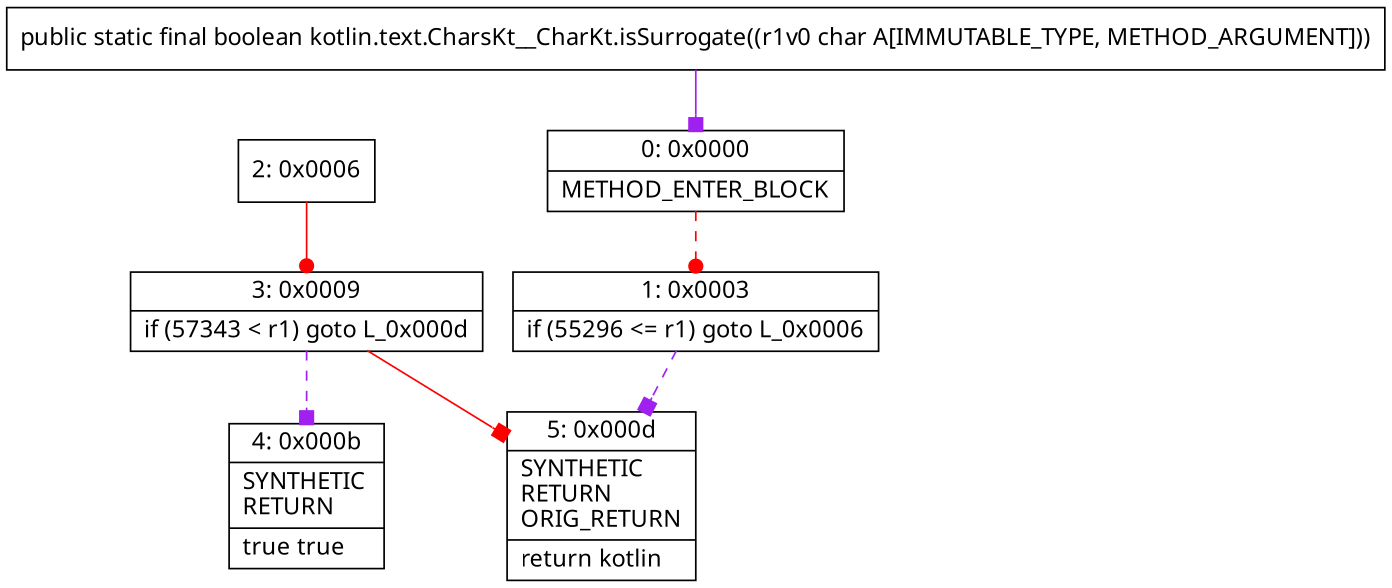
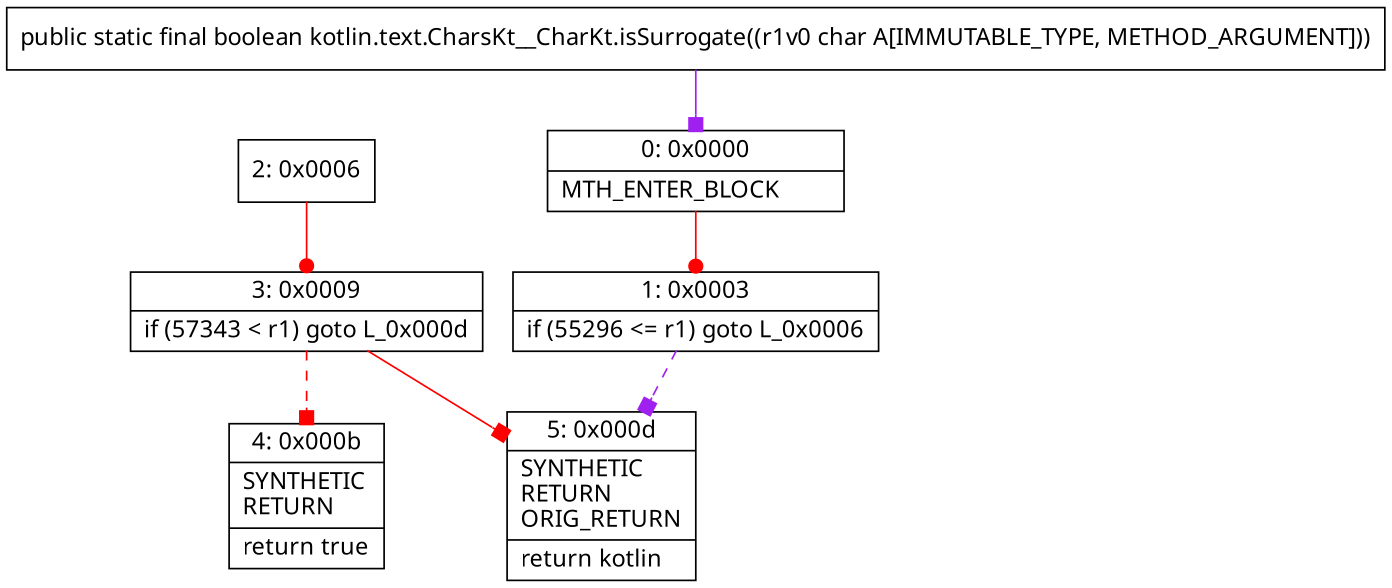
(696, 190) -> (671, 190)
(696, 235) -> (696, 235)
(307, 379) -> (307, 379)
(294, 548) -> (307, 548)
